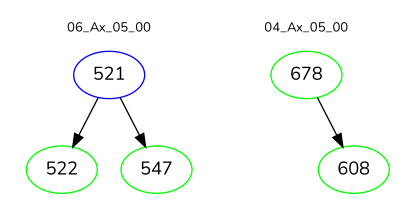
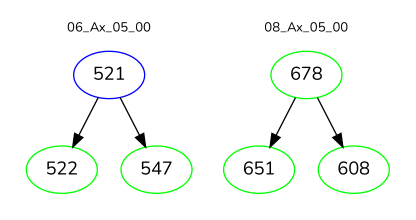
(306, 28) -> (306, 28)
none -> (259, 170)
